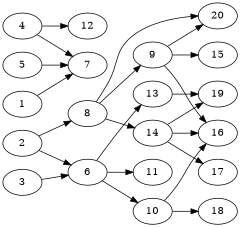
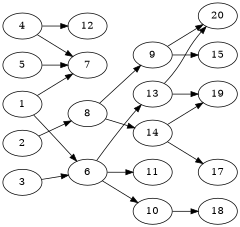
(127, 41) -> (183, 60)
(218, 133) -> none
(52, 156) -> (53, 135)
